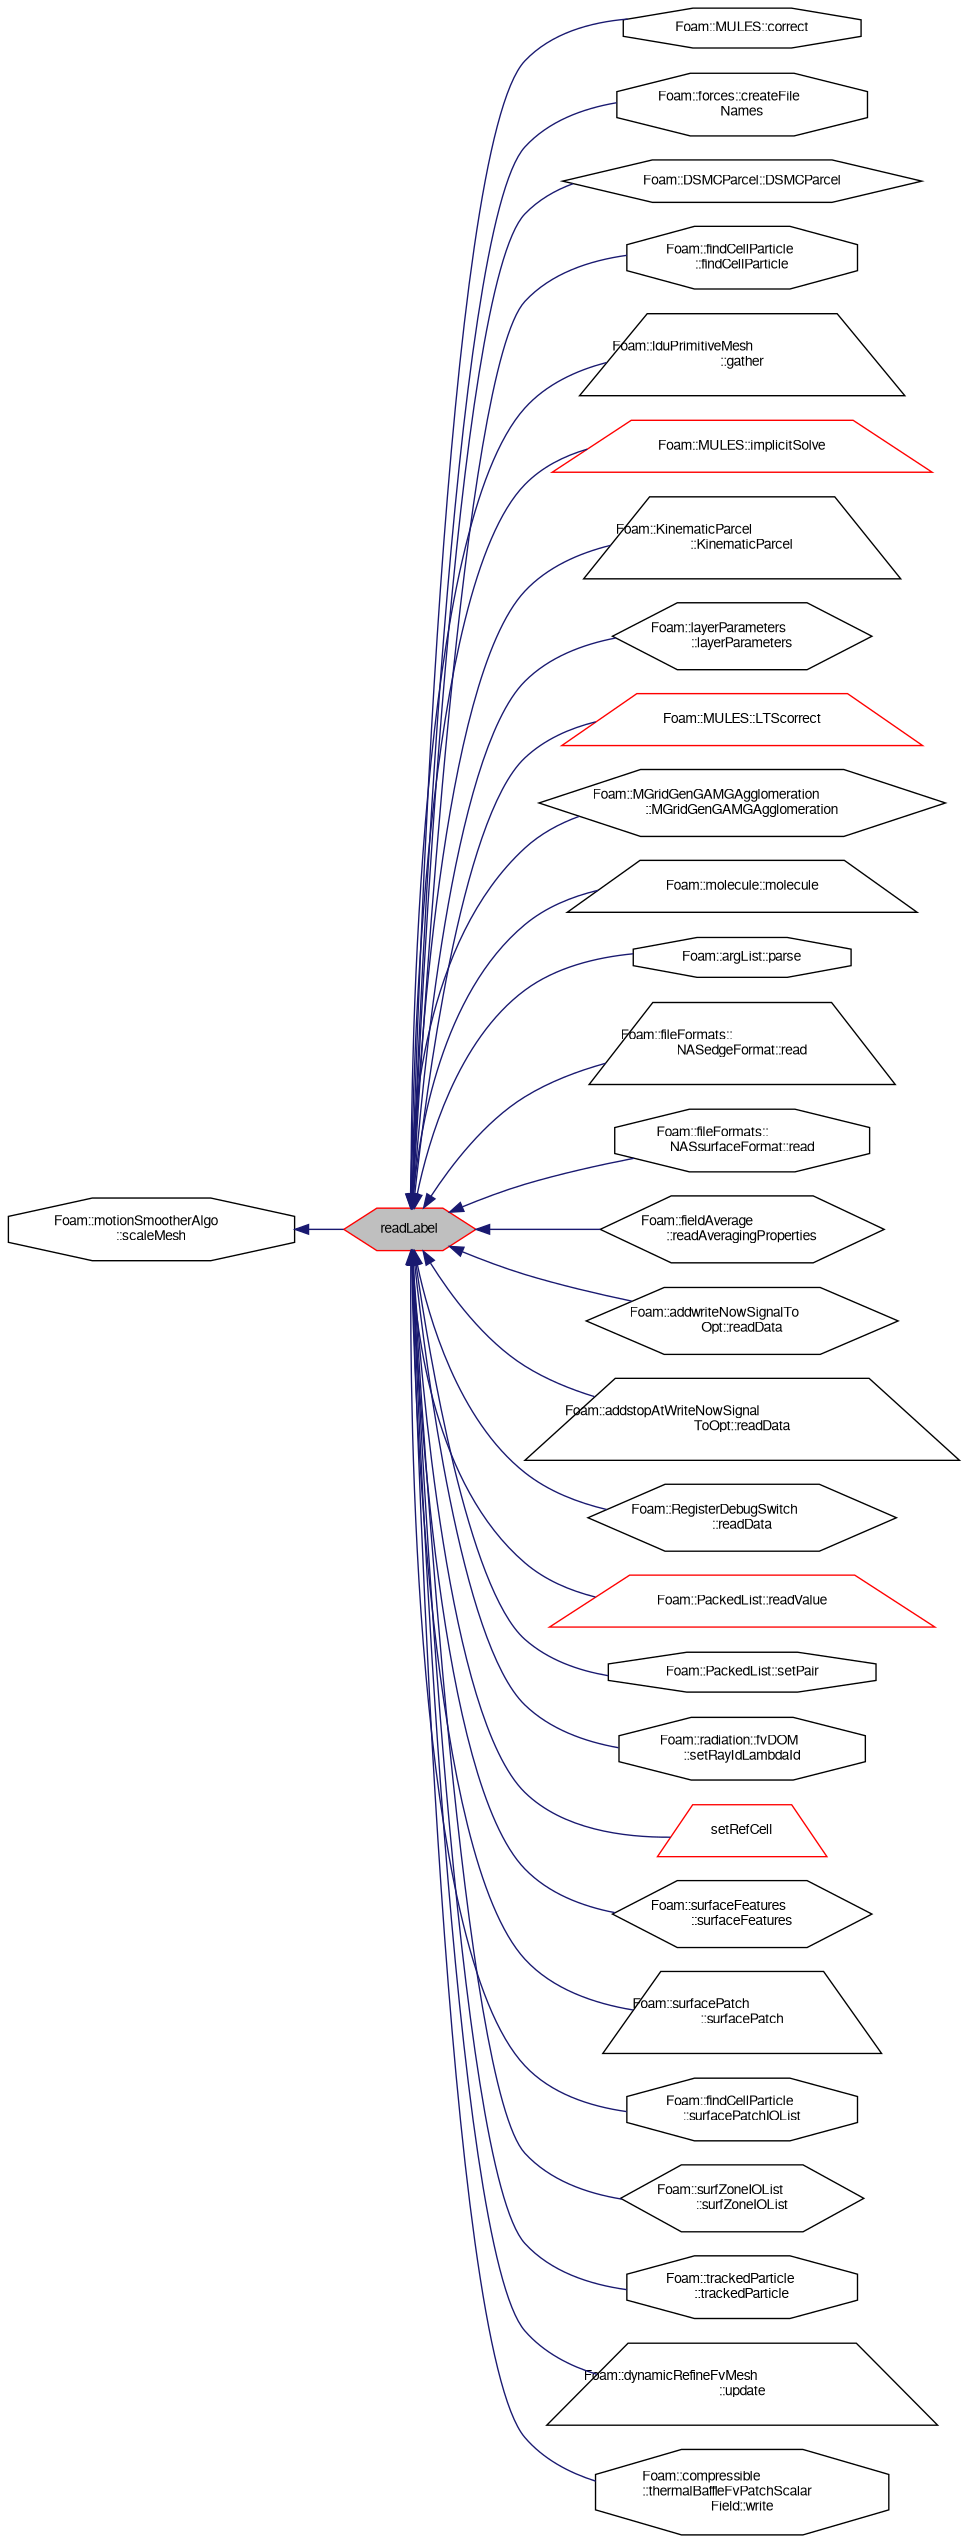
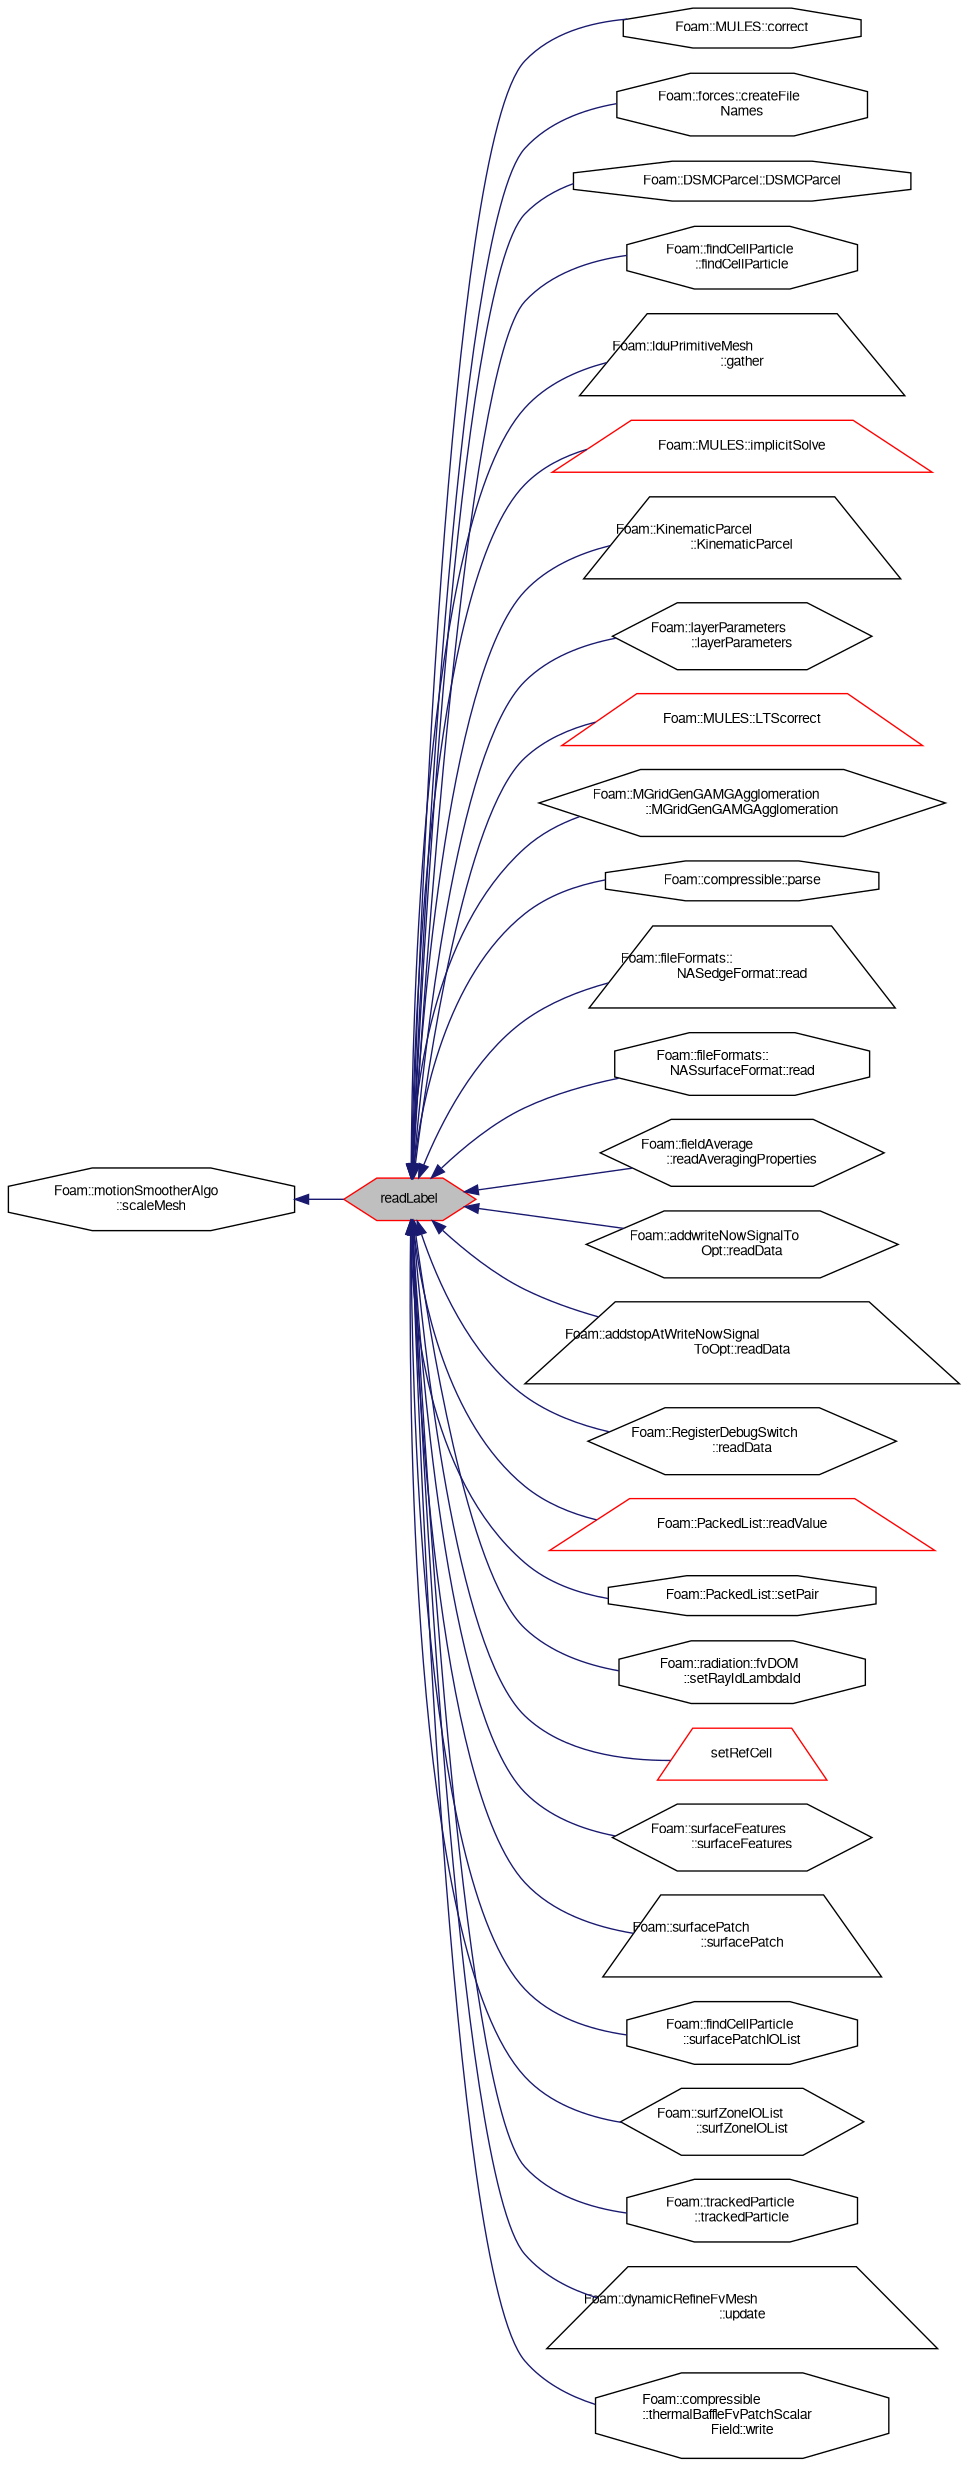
(742, 181) -> (742, 181)
(742, 886) -> none
(742, 957) -> (742, 881)
